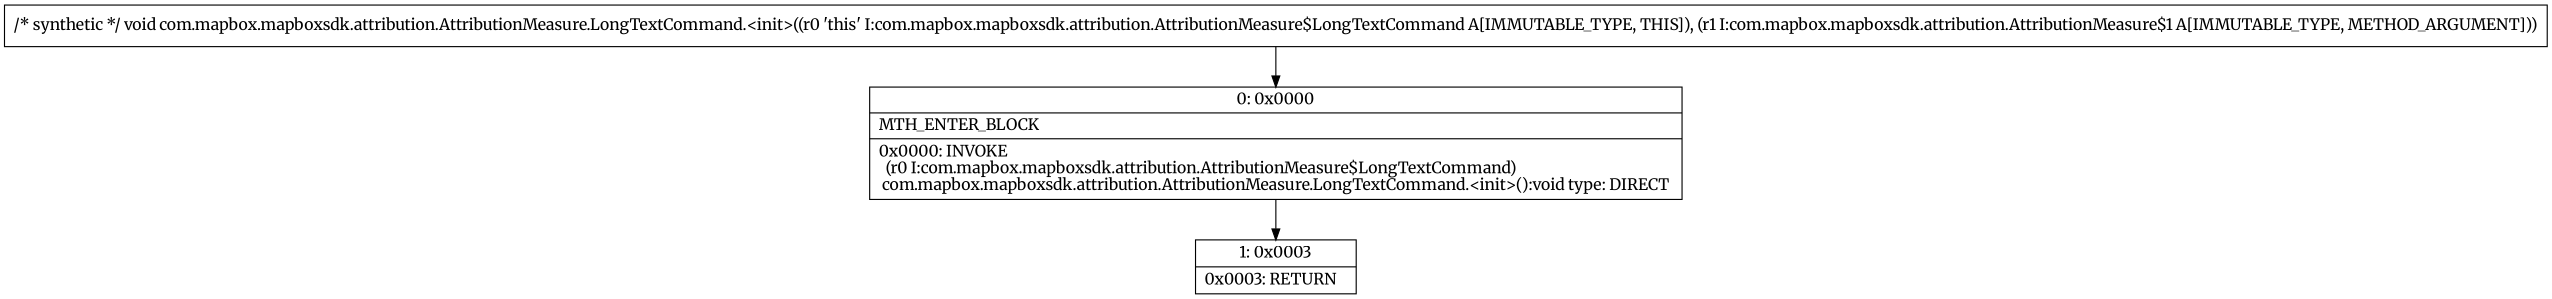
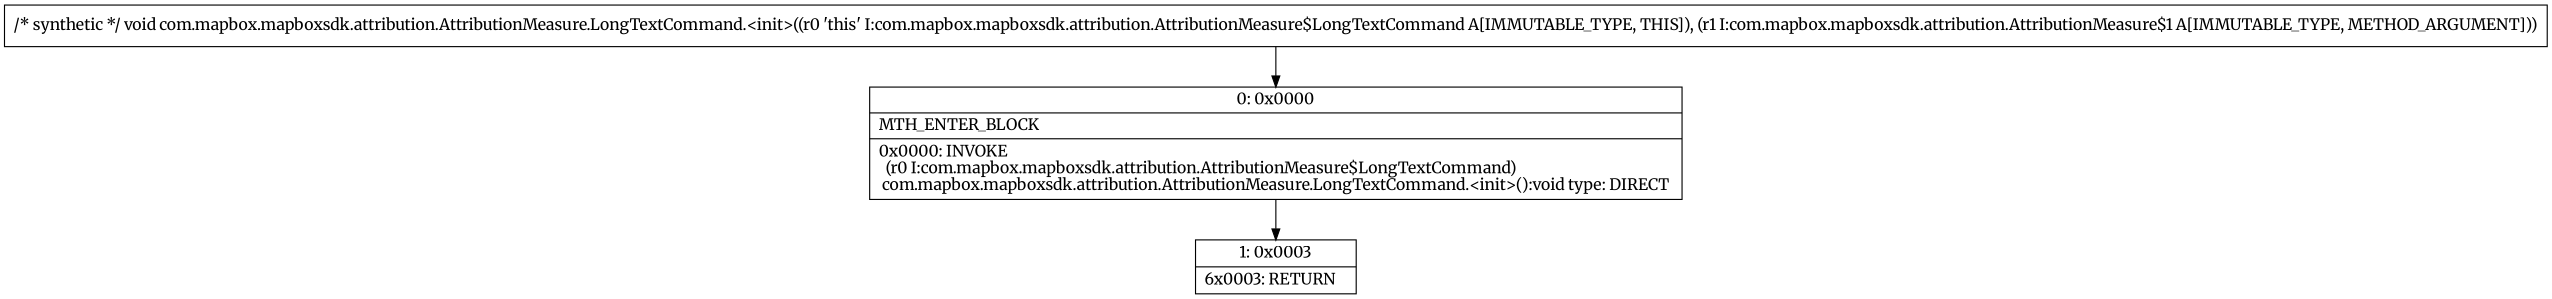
(1276, 280) -> (1275, 280)
